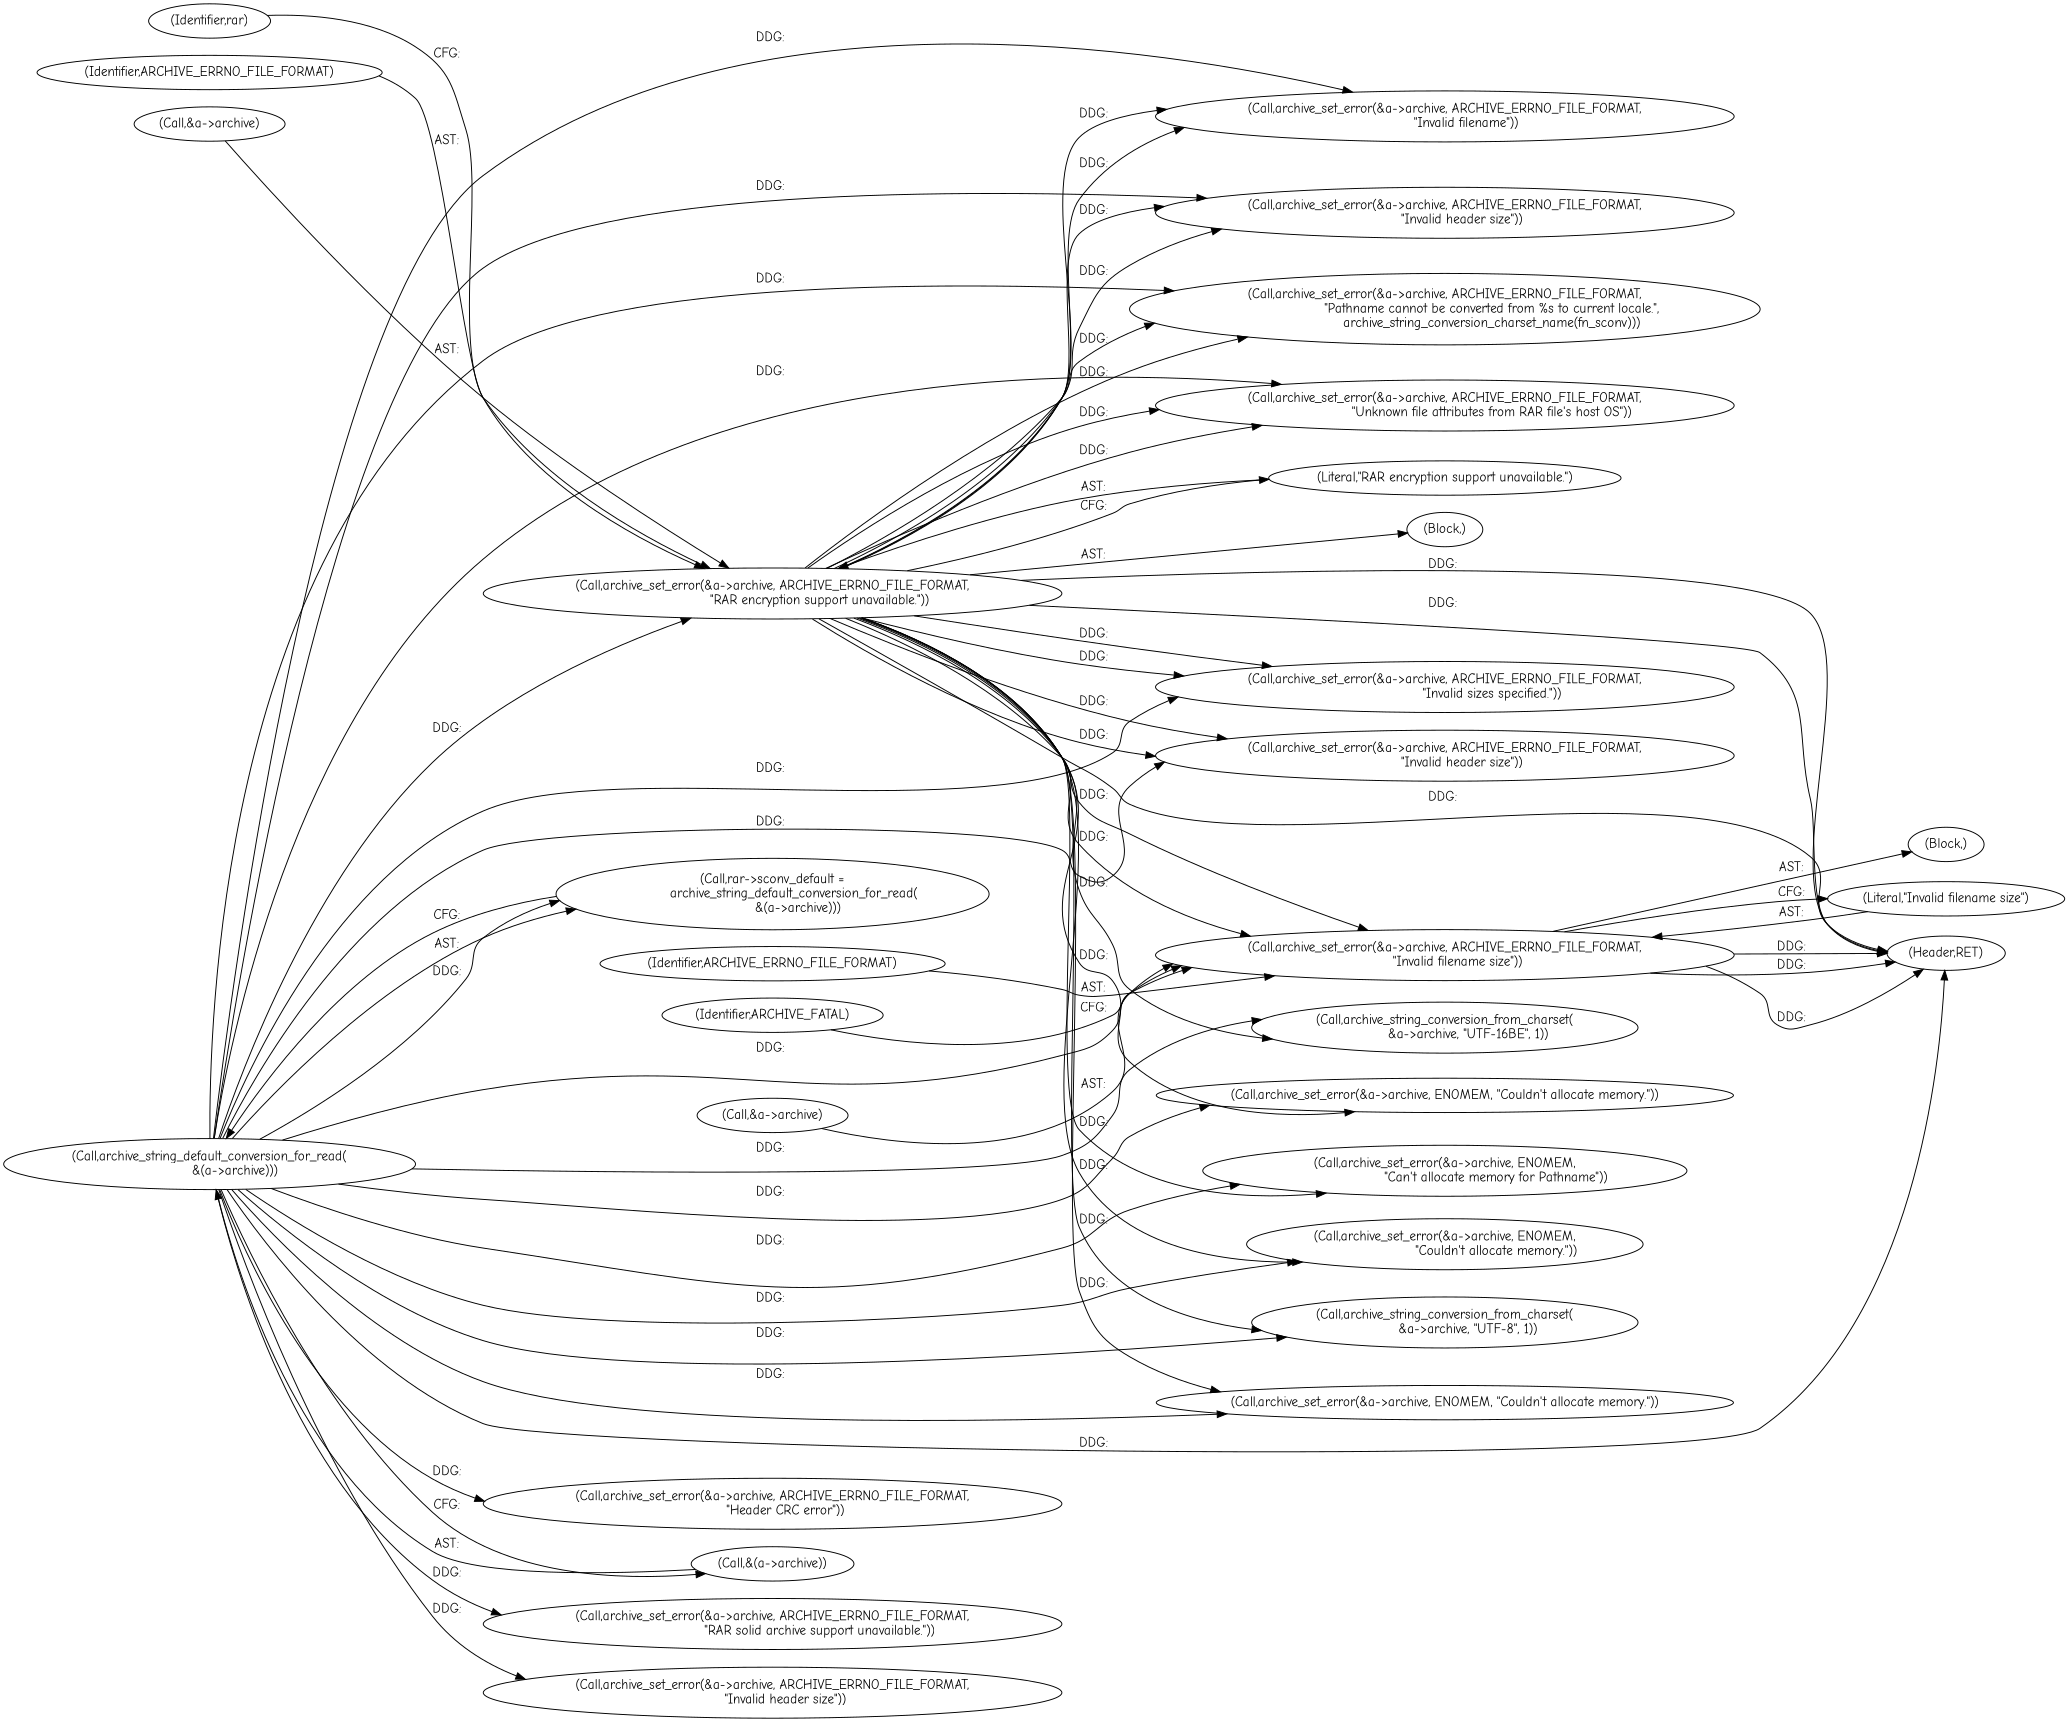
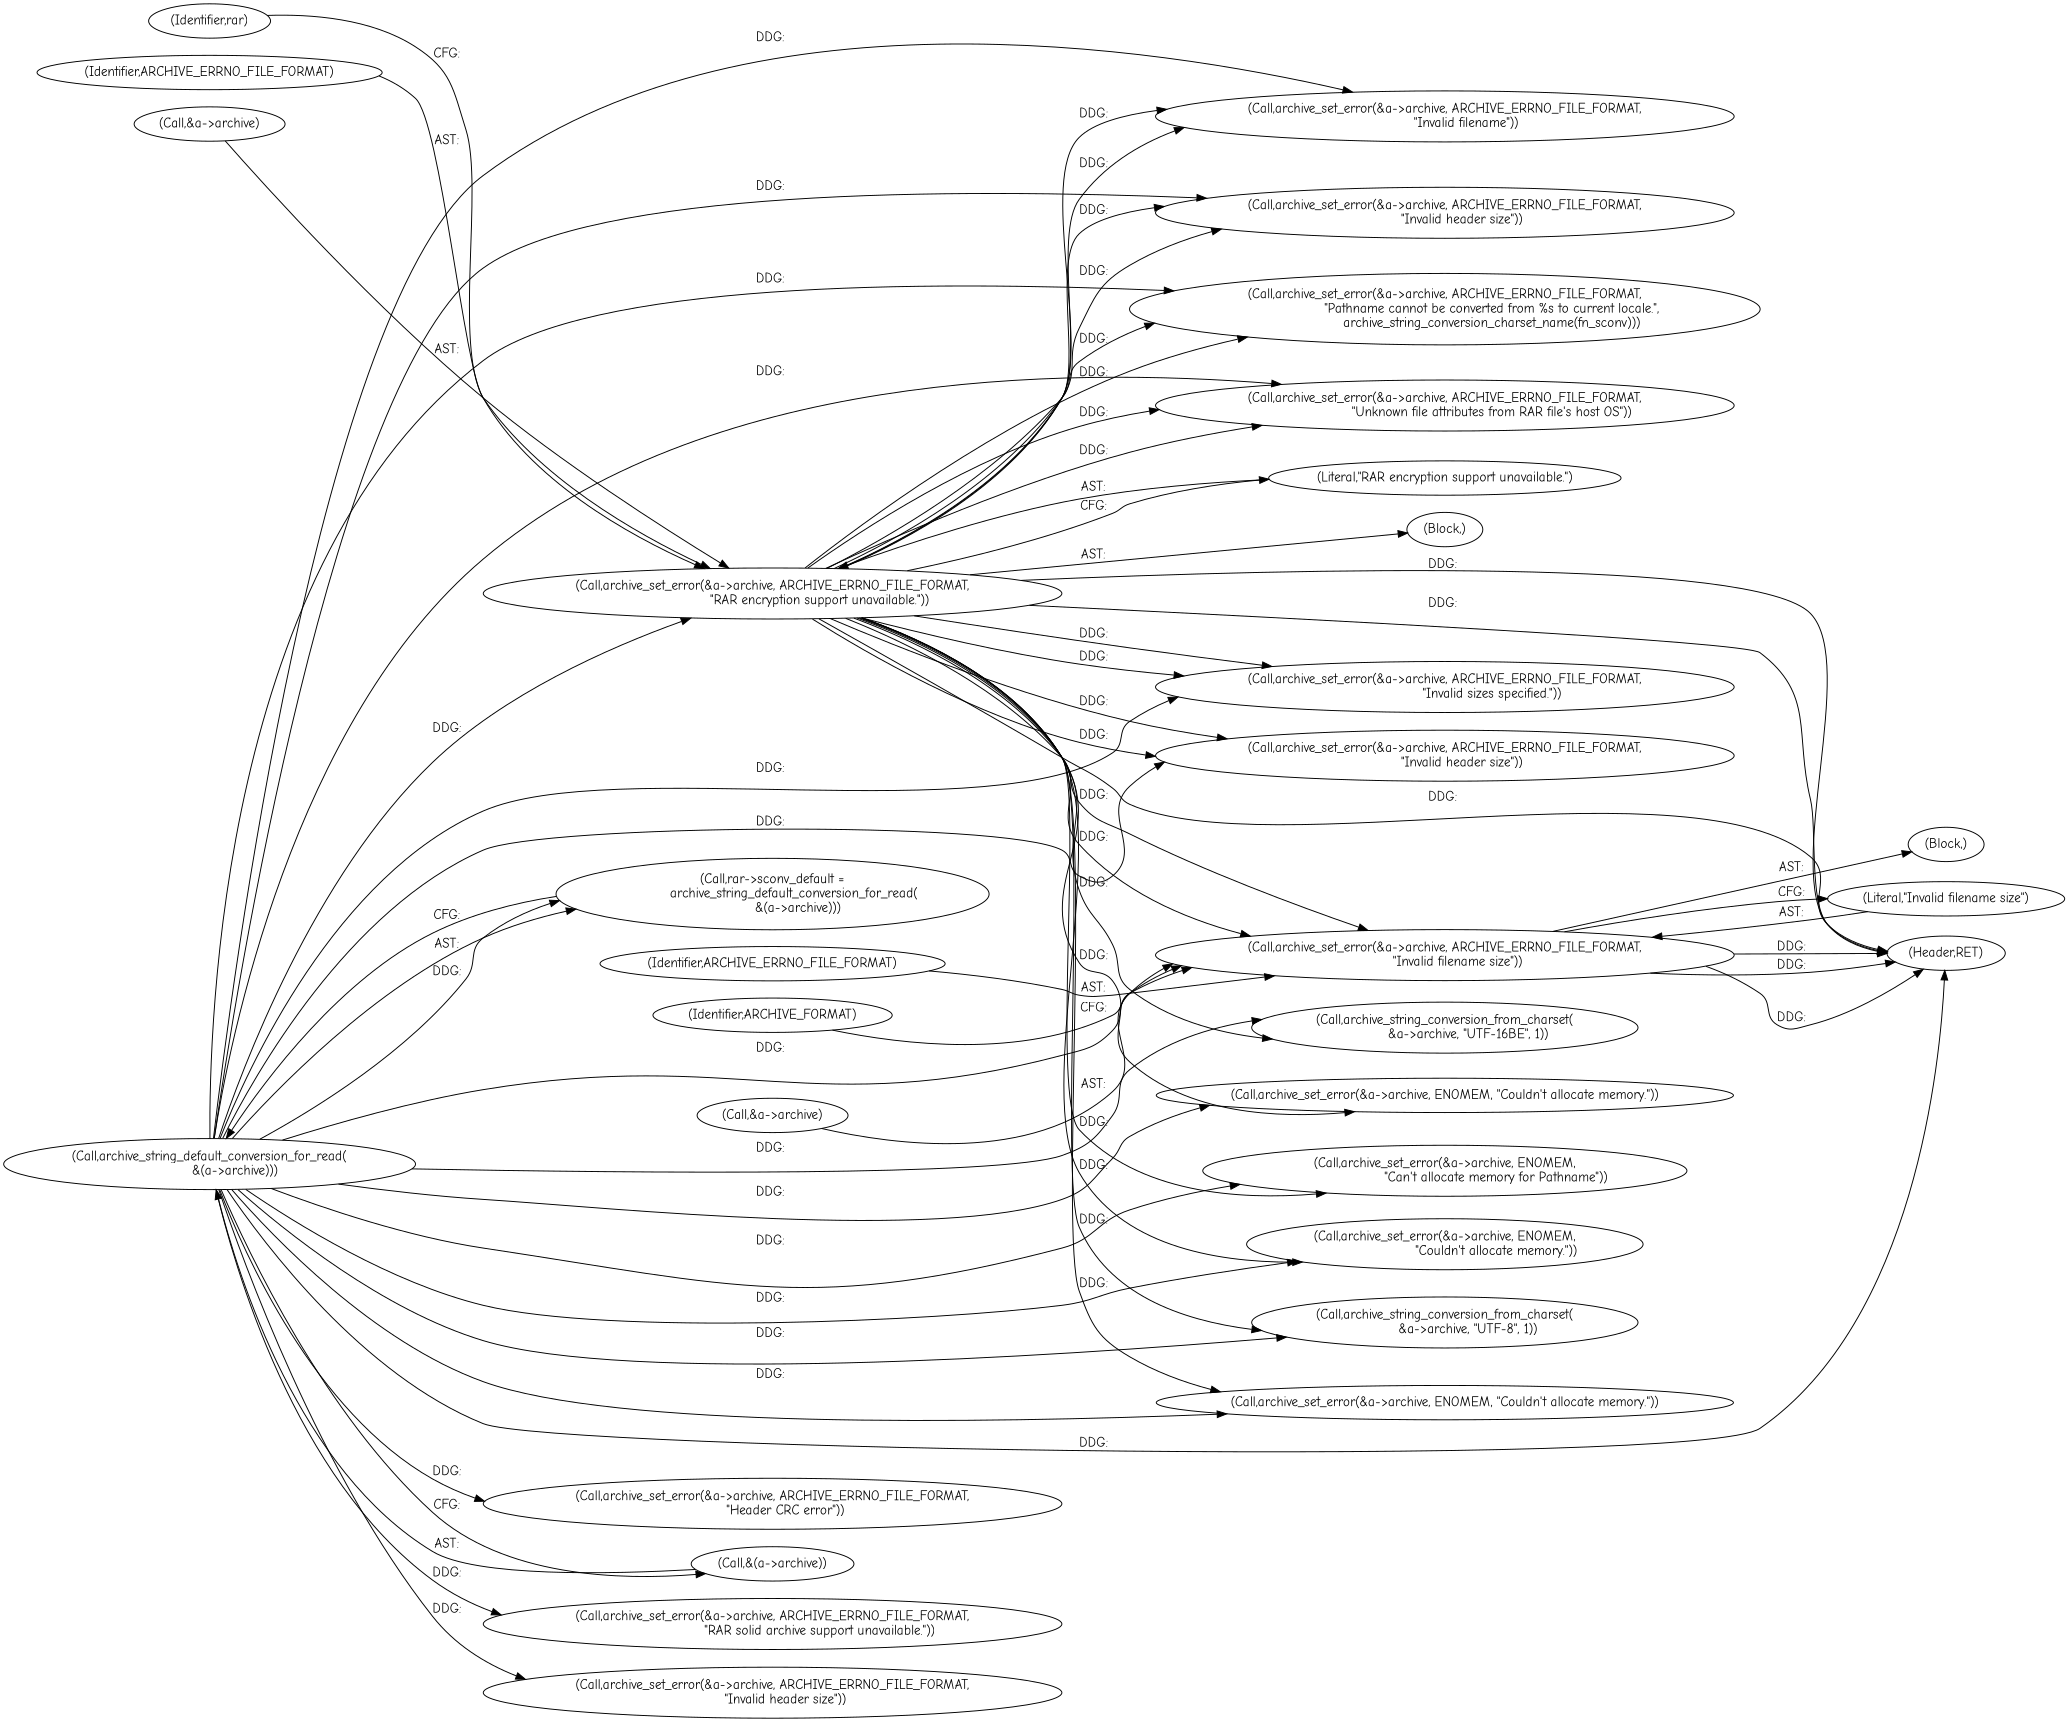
(773, 1015) -> (773, 1015)
